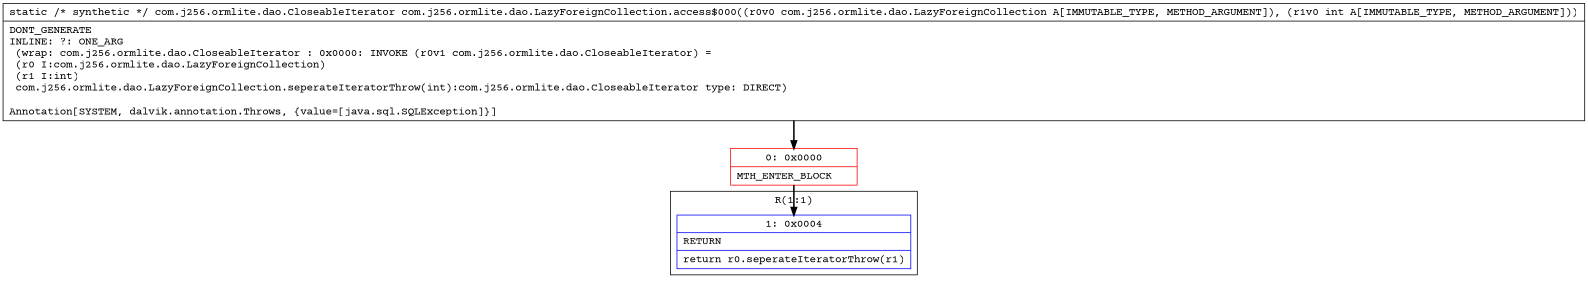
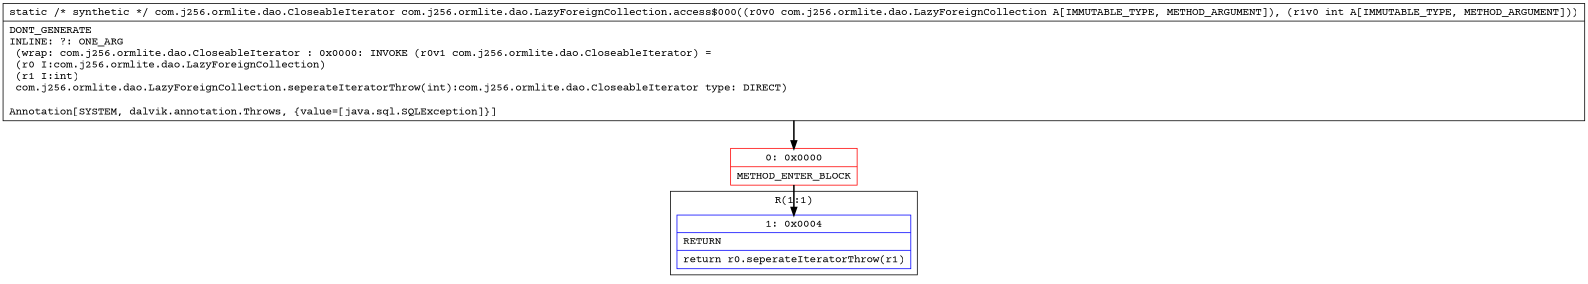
(784, 176) -> (794, 176)
